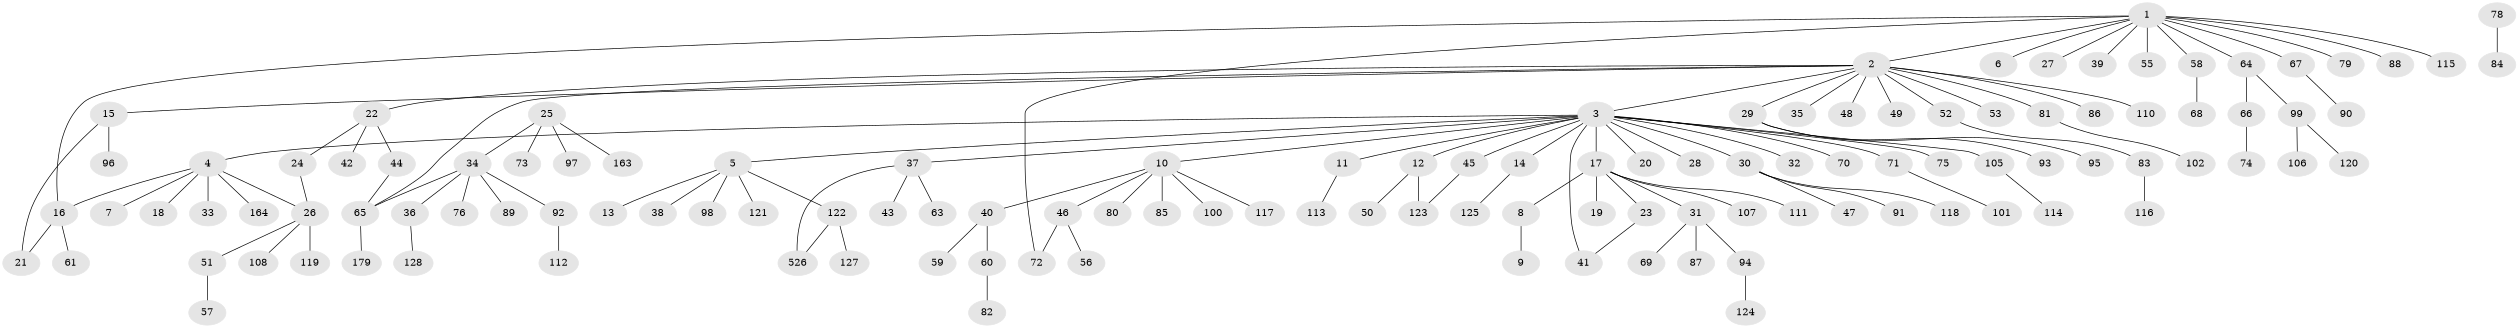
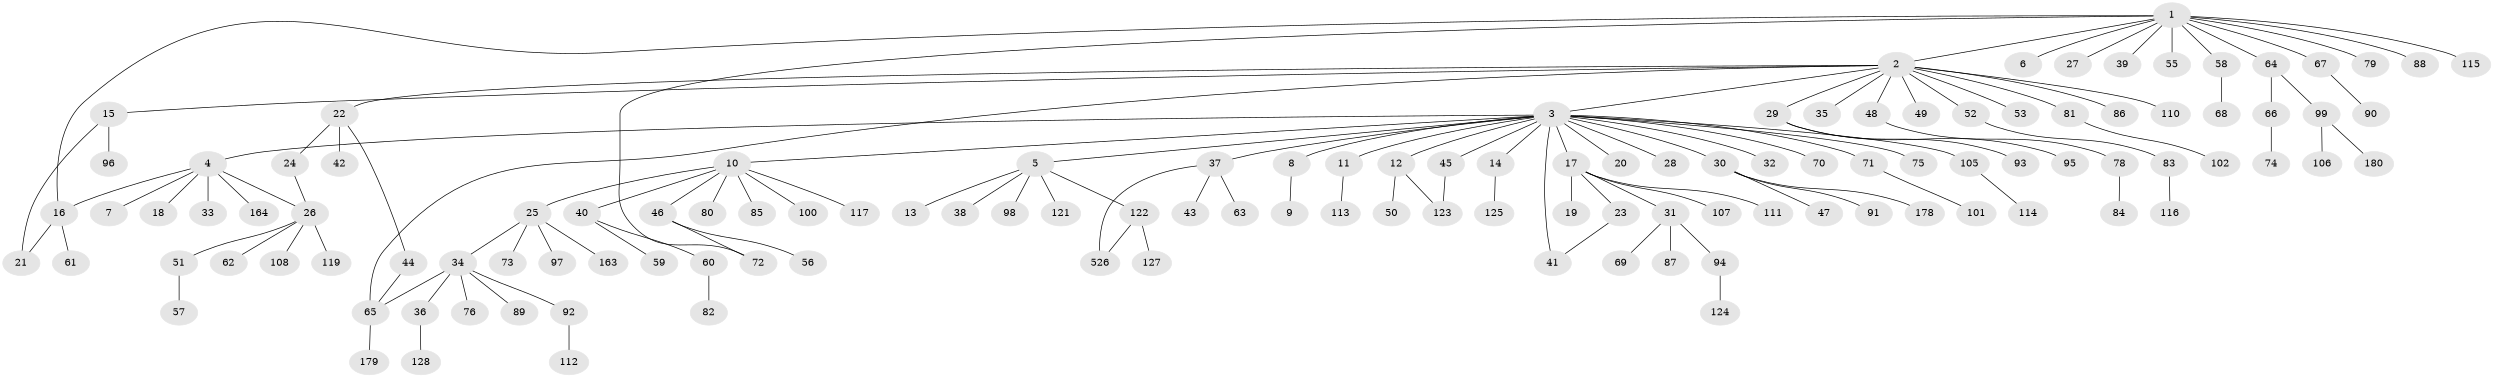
none -> (2012, 139)
(2349, 164) -> (2374, 164)
none -> (629, 182)
(1559, 189) -> (1419, 130)
(1950, 214) -> (1925, 214)
none -> (229, 263)
